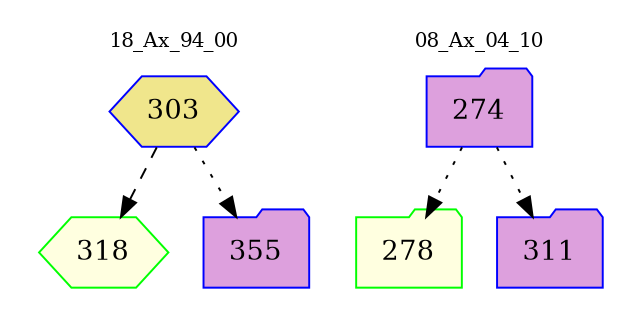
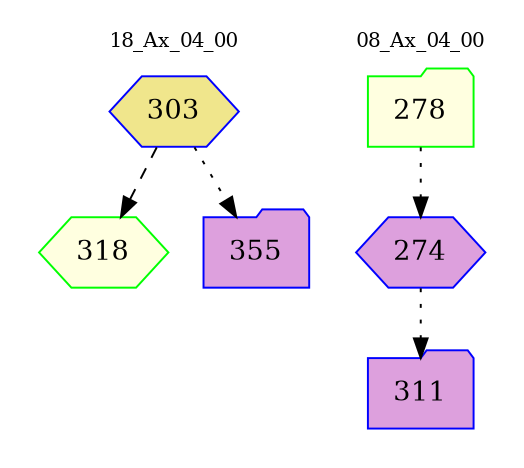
(174, 42) -> (174, 42)
(479, 42) -> (421, 42)
(479, 112) -> (421, 252)
(449, 173) -> (421, 172)
